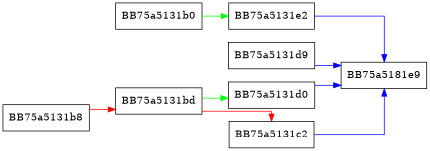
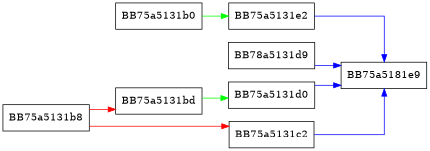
(272, 56) -> (272, 56)
(238, 111) -> (156, 126)
